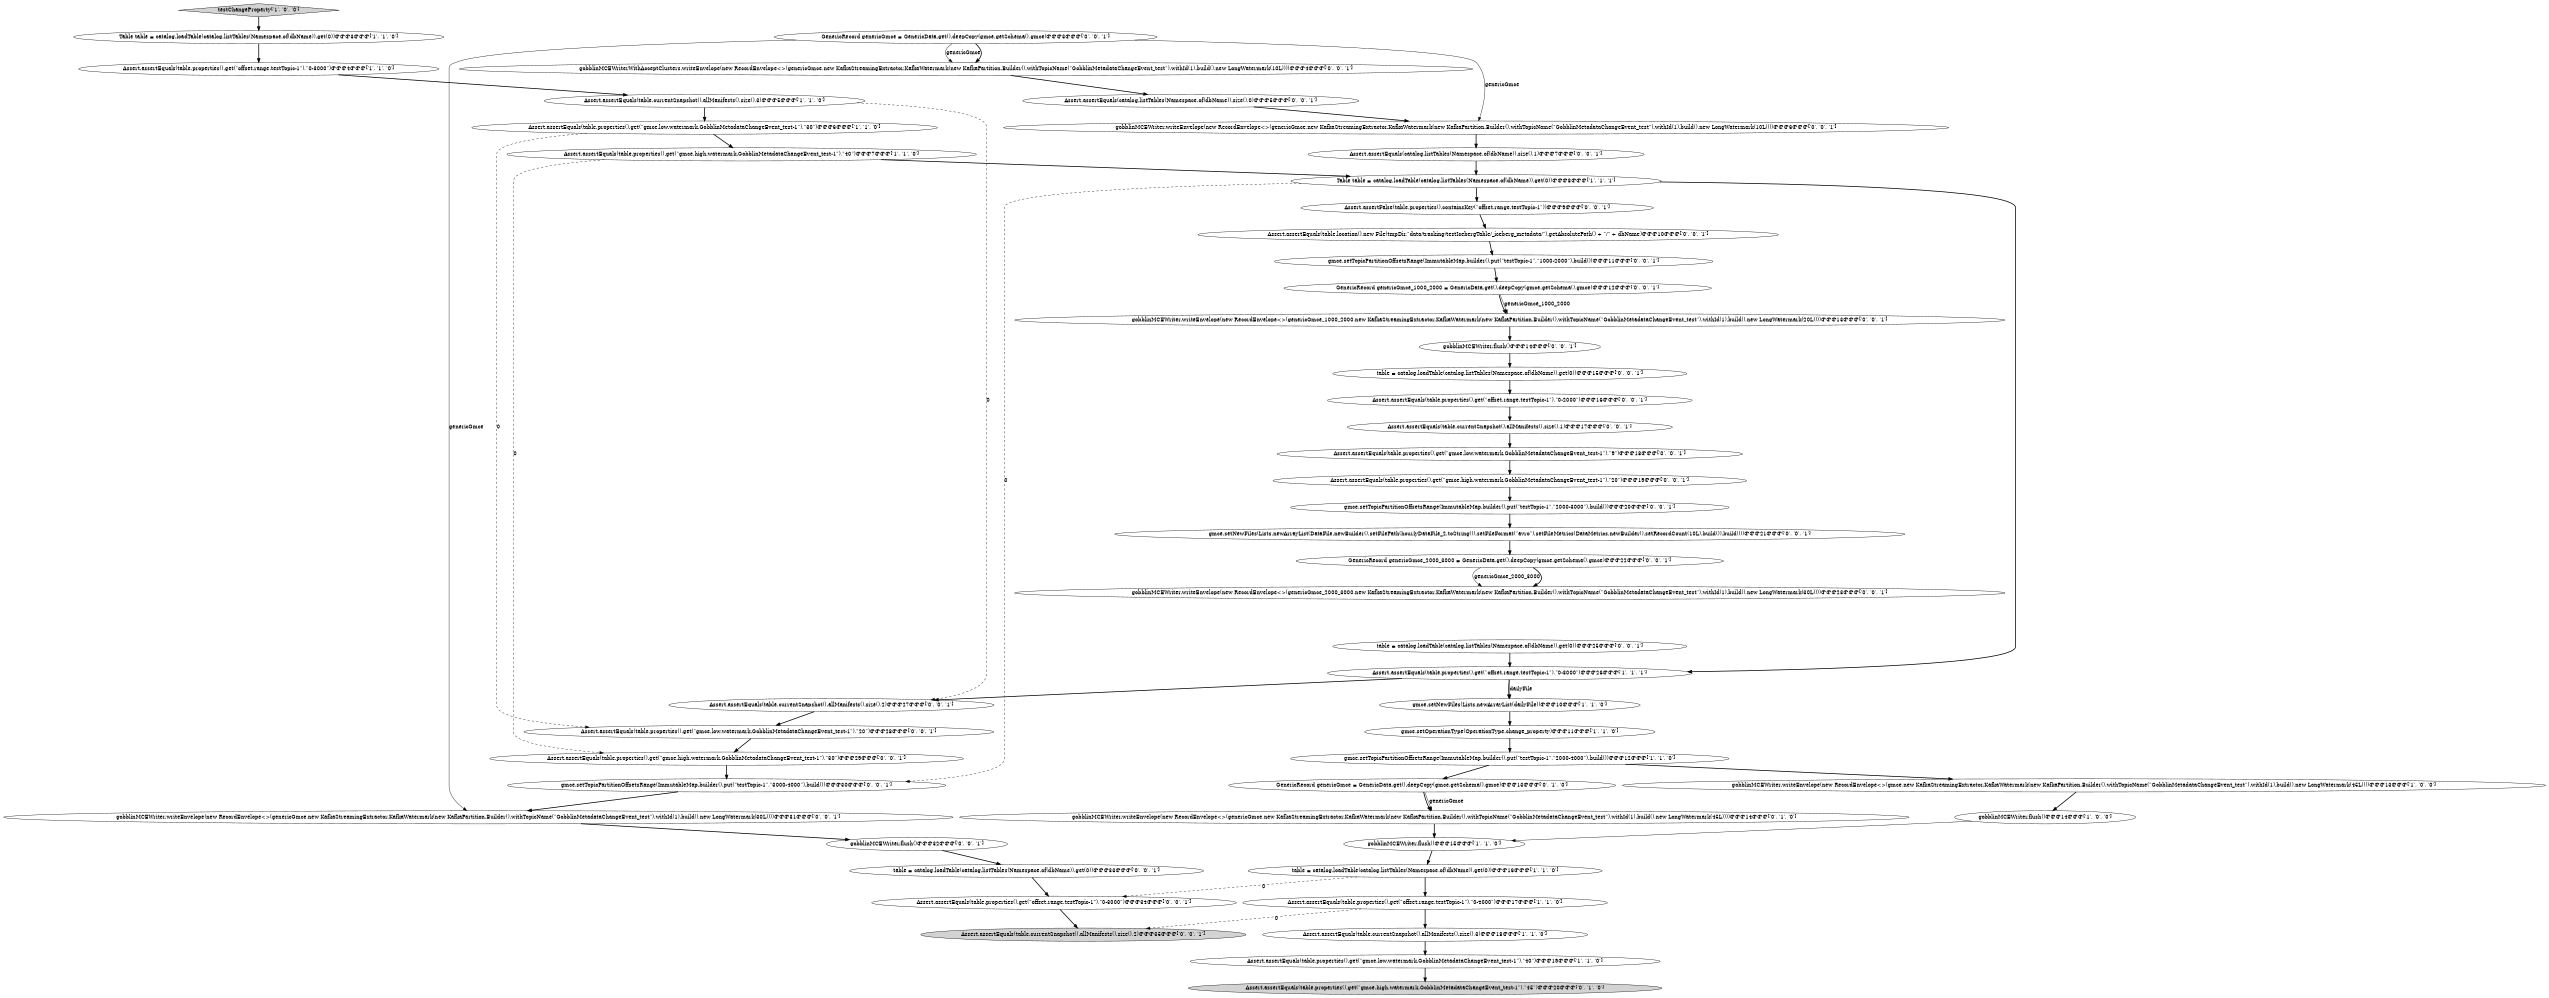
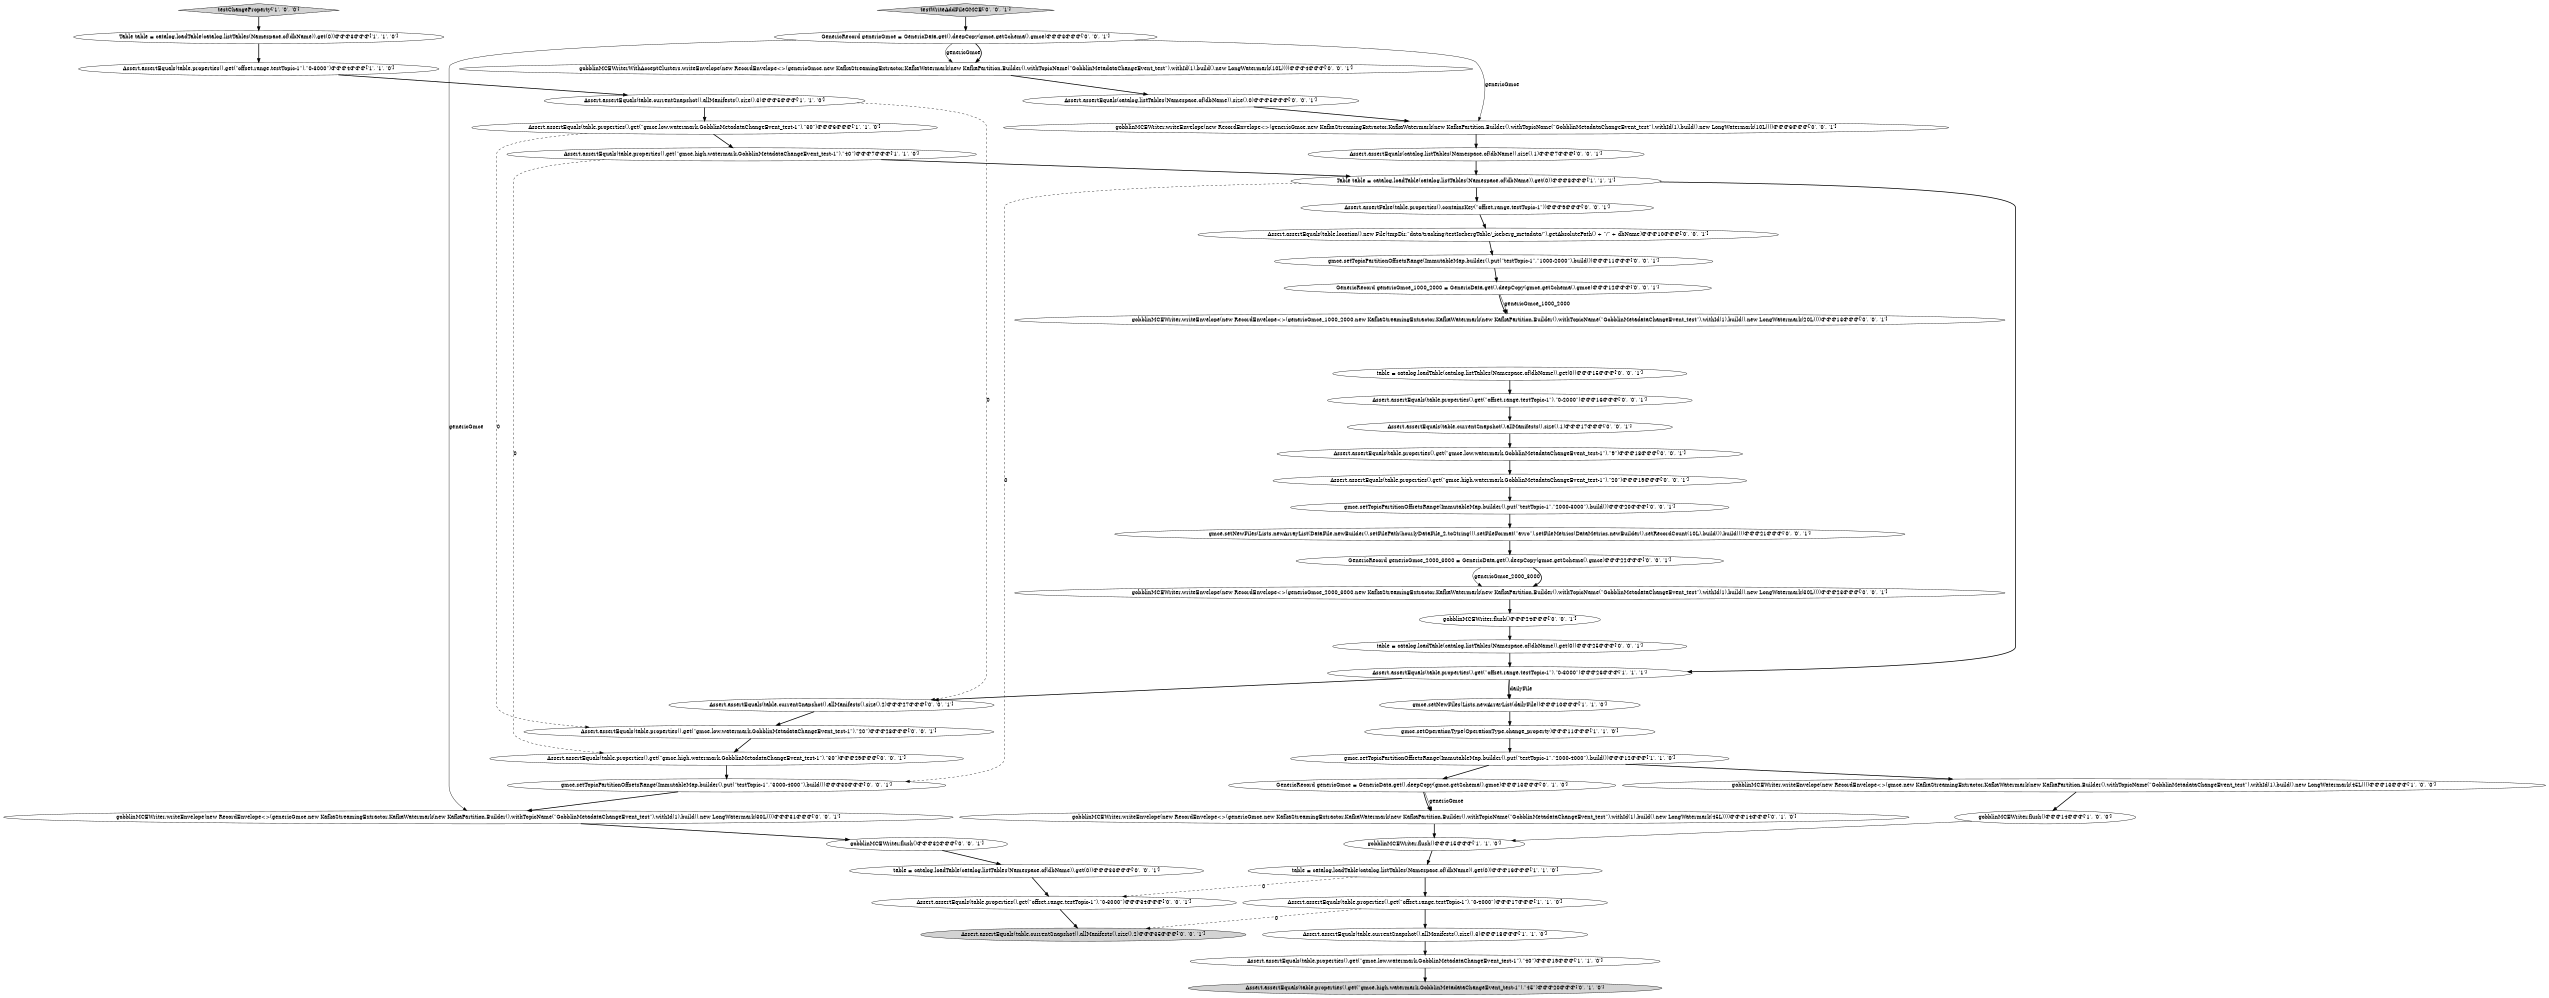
none -> (966, 10)
(1510, 347) -> none
none -> (1510, 620)
